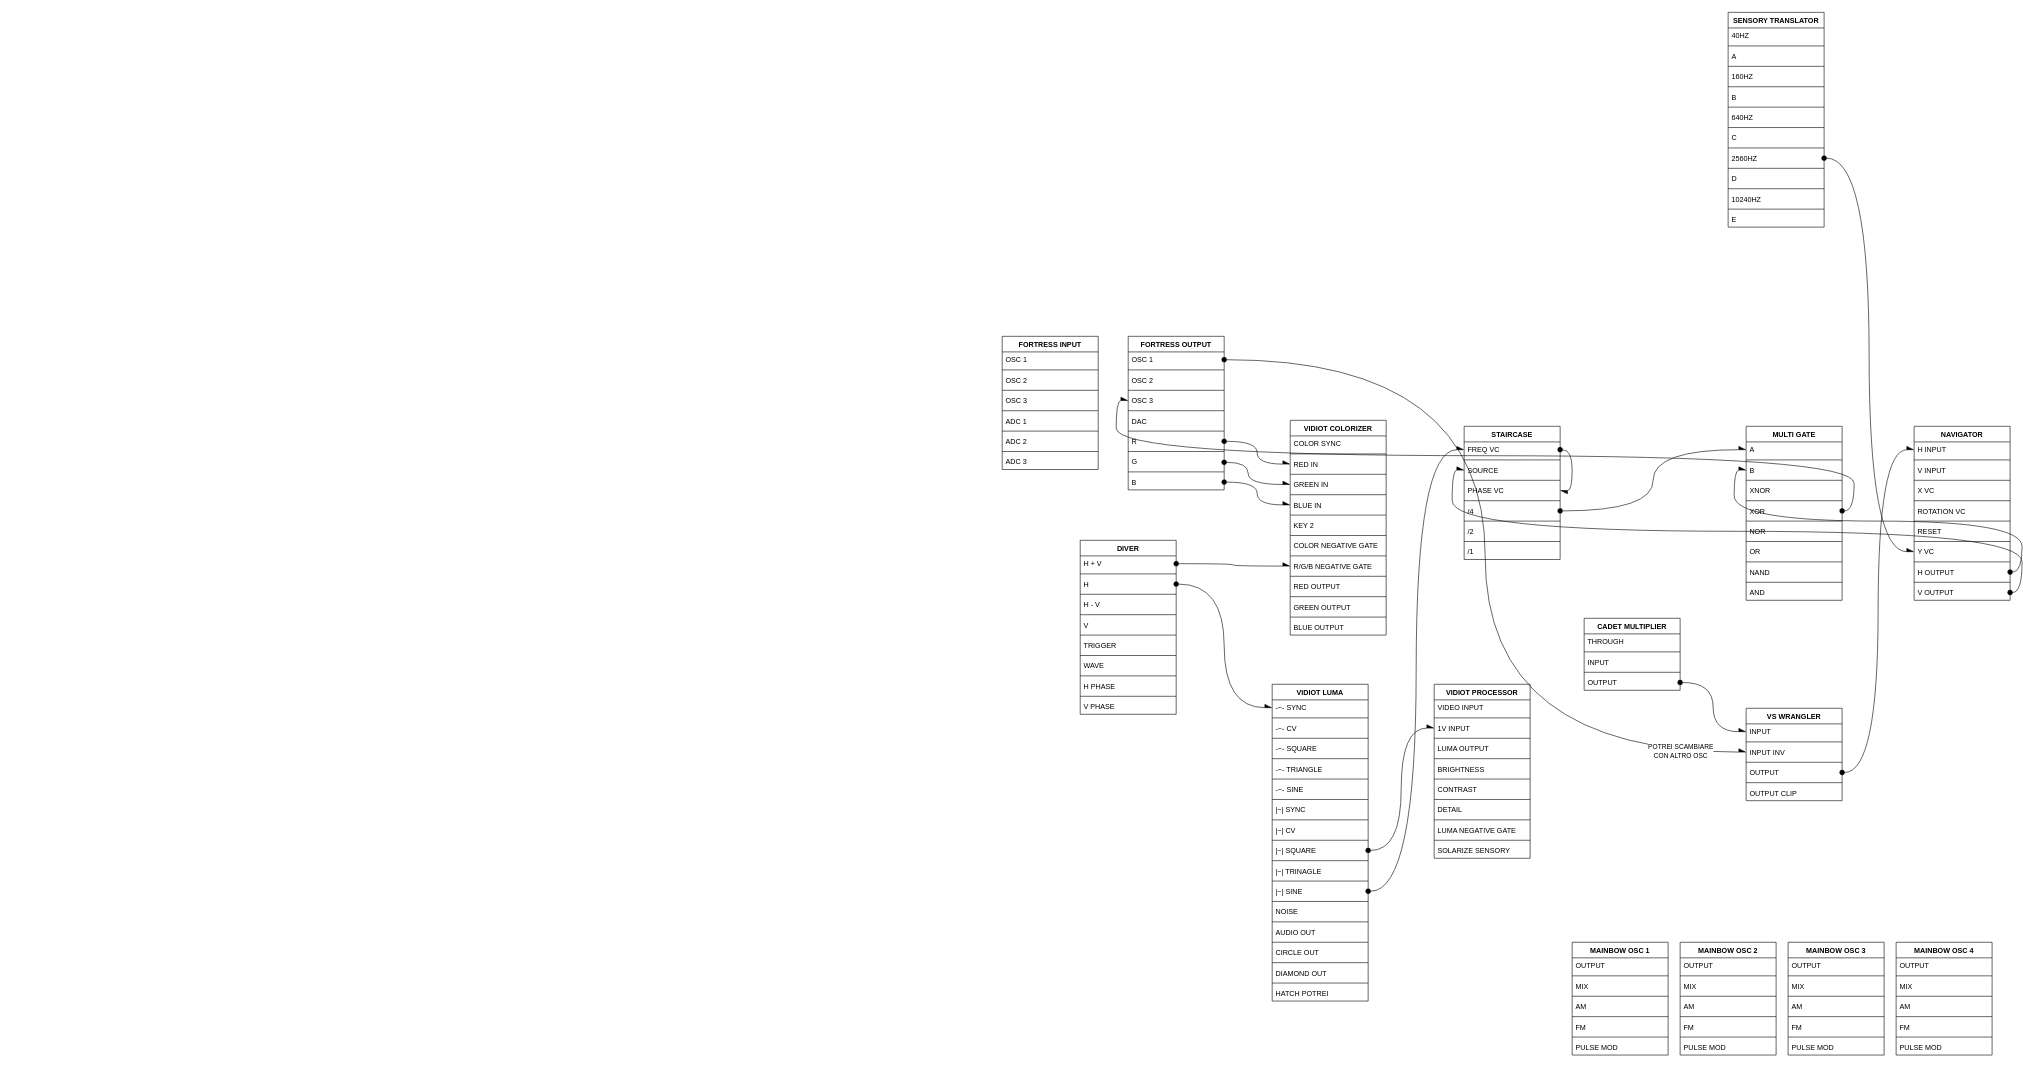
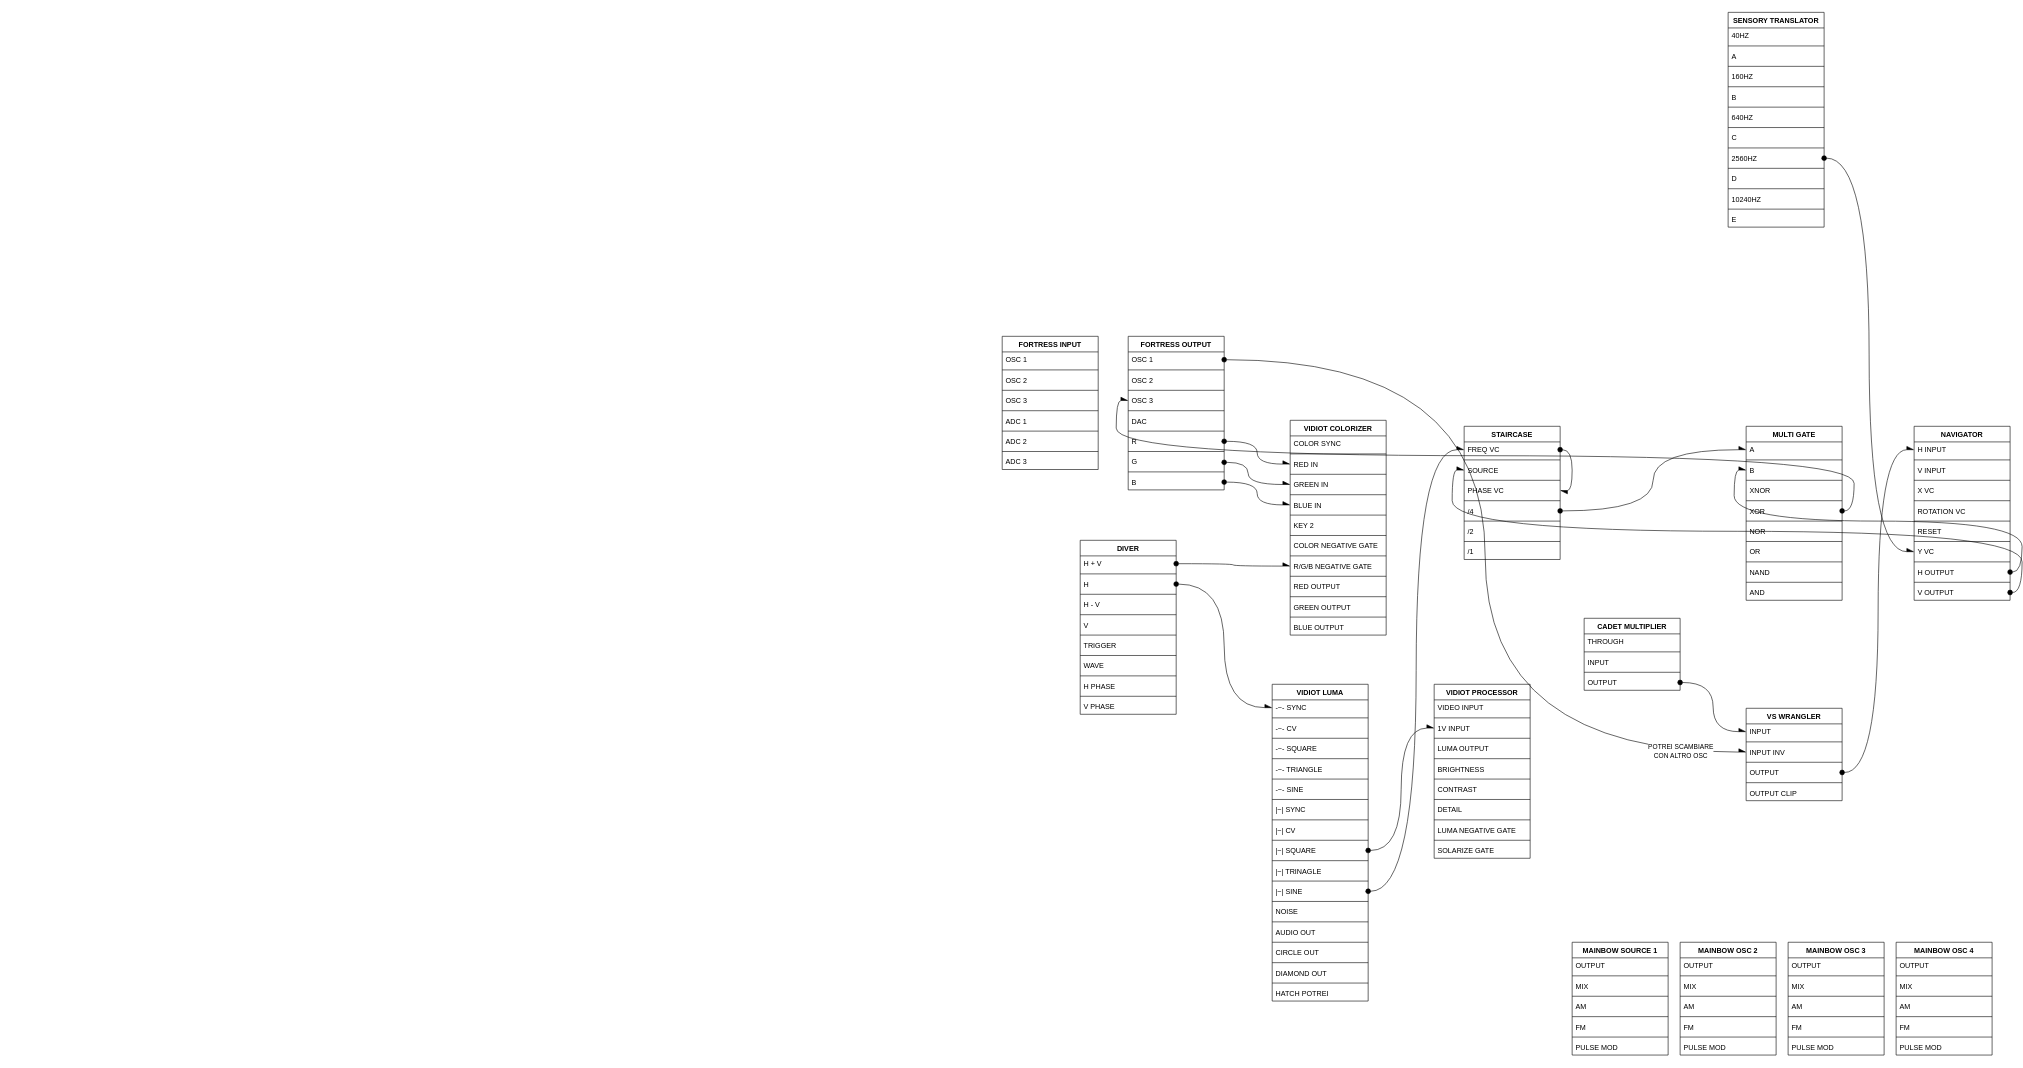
(1469, 851) -> (1463, 851)
(1620, 950) -> (1620, 950)
